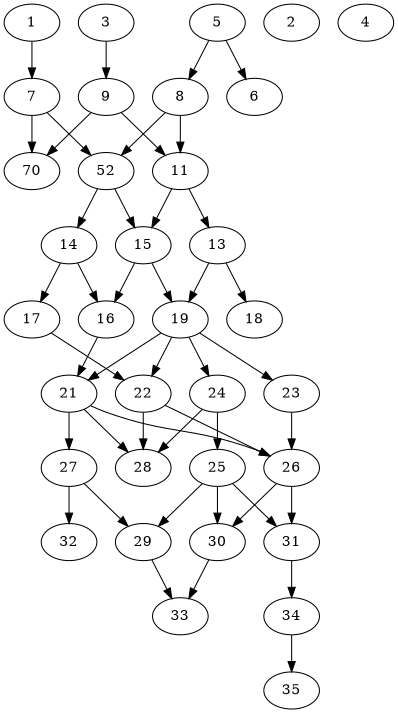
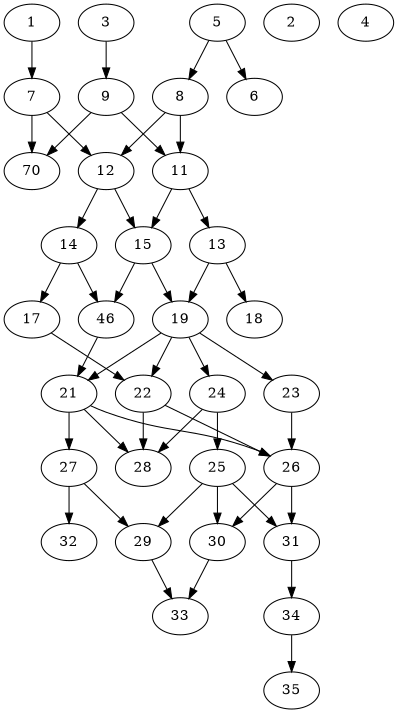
(106, 171) -> (106, 171)
(106, 319) -> (106, 319)
